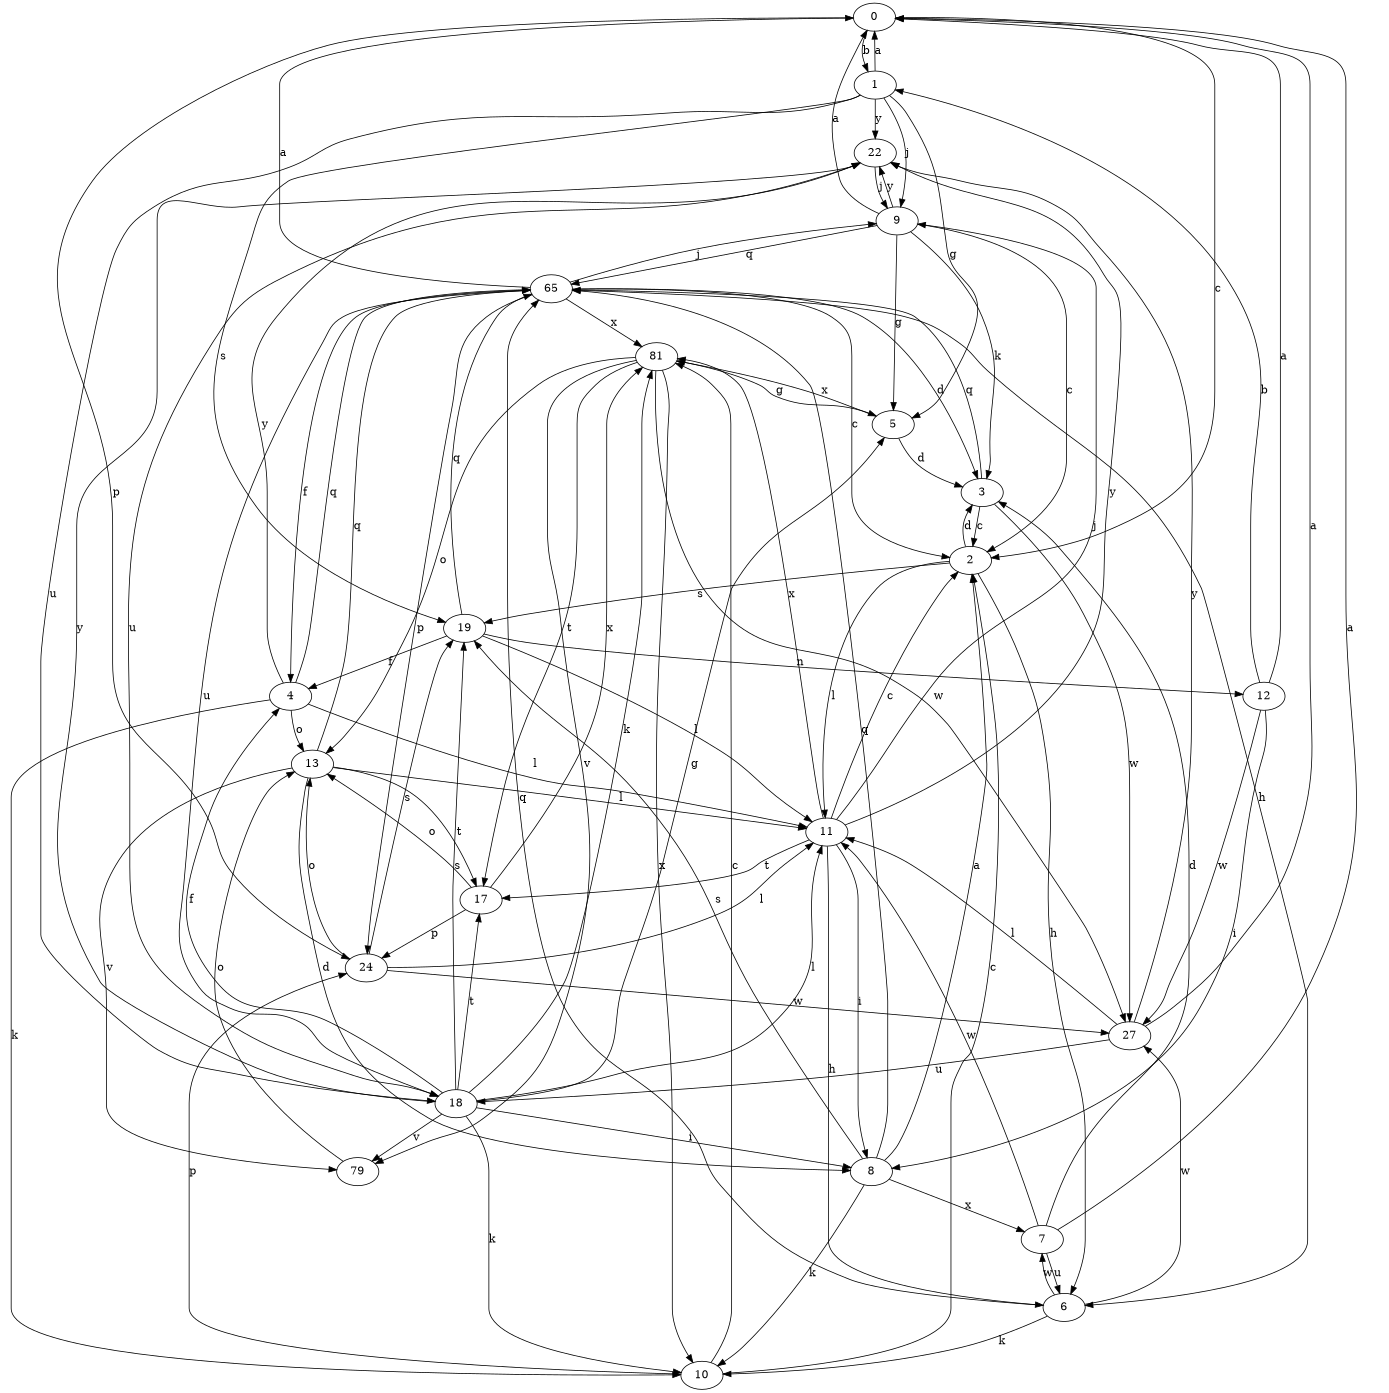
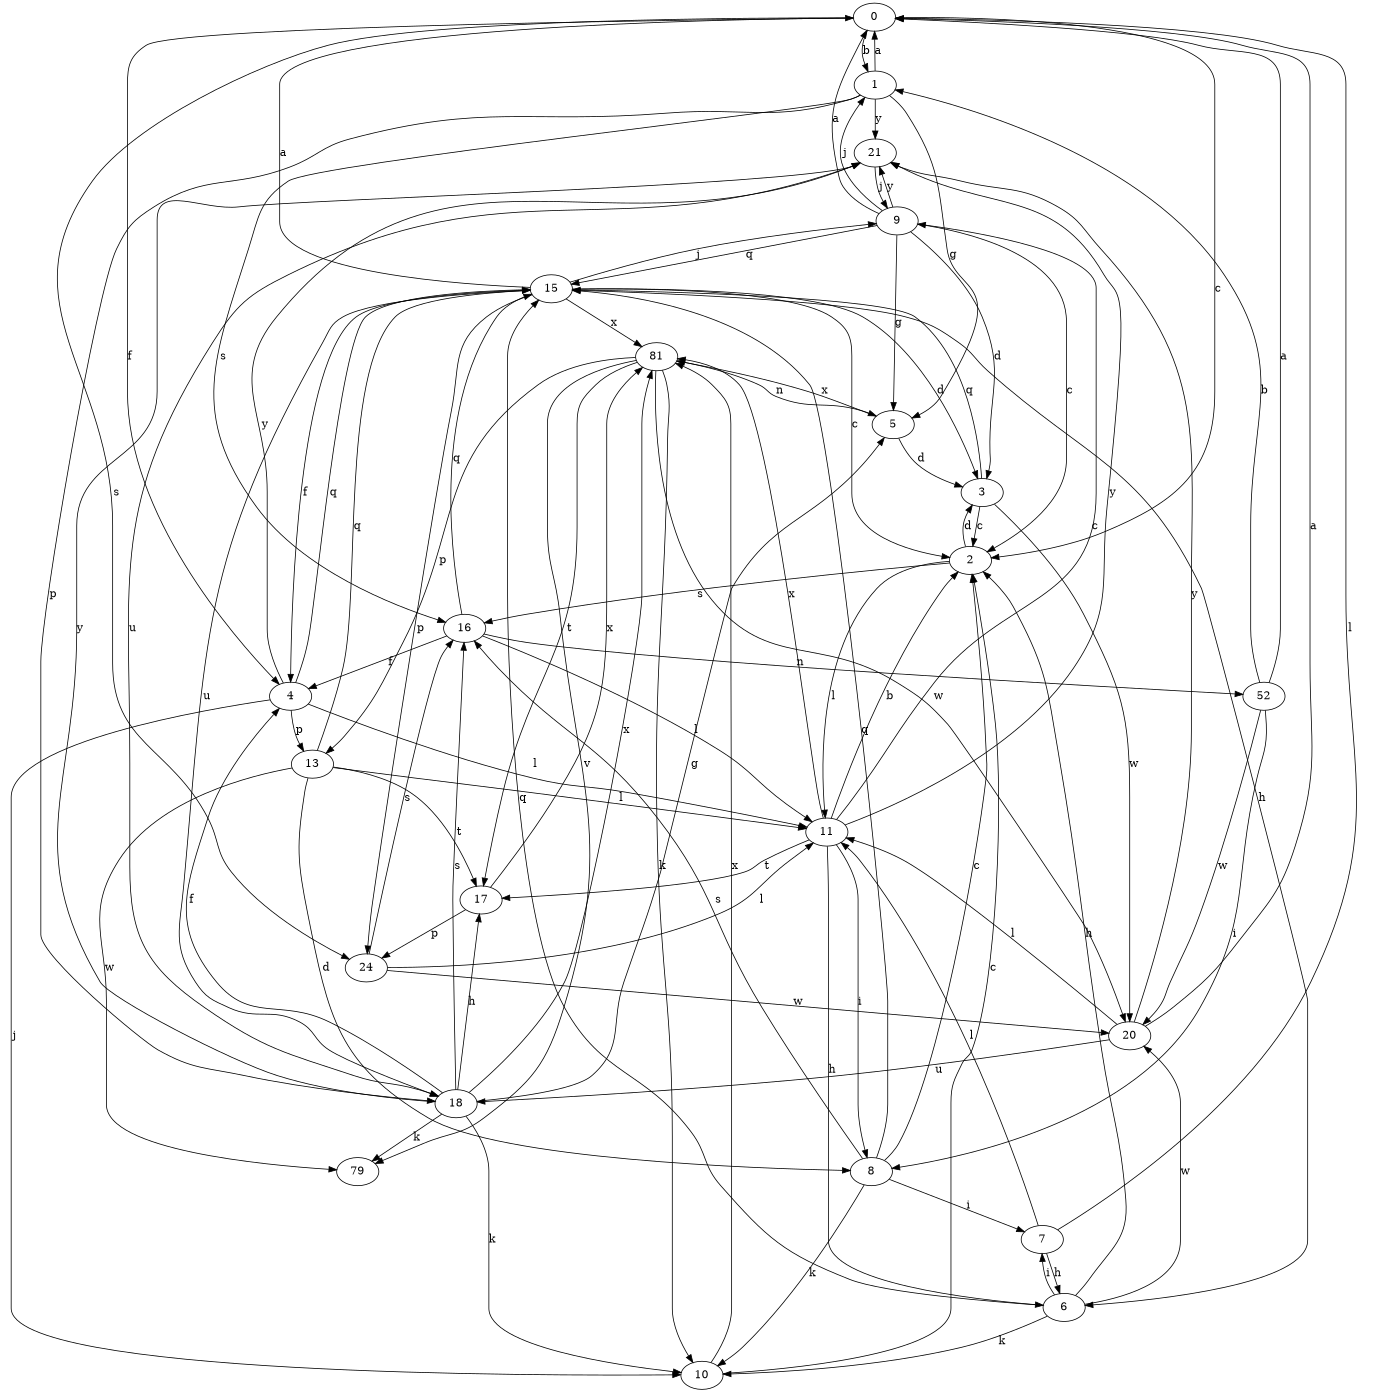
none -> (159, 43)
(905, 146) -> (842, 163)
(875, 153) -> (875, 153)
(551, 289) -> (551, 289)
(998, 357) -> (998, 357)
(780, 391) -> (780, 391)
(117, 493) -> (117, 493)
(1095, 526) -> (1095, 526)
(443, 560) -> (443, 560)
(53, 594) -> (53, 594)
(465, 628) -> (465, 628)
(1350, 628) -> (1350, 628)
(890, 696) -> (890, 696)
(1264, 696) -> (1264, 696)
(300, 730) -> (300, 730)
(627, 730) -> (627, 730)
(406, 829) -> none
(1189, 856) -> none
(663, 866) -> (663, 866)
(735, 866) -> (735, 866)
(977, 866) -> (977, 866)
(309, 879) -> none
(1049, 926) -> (1088, 955)
(110, 968) -> (110, 968)
(216, 995) -> none
(472, 1002) -> (472, 1002)
(15, 1036) -> (15, 1036)
(972, 1036) -> (972, 1036)
(1130, 1036) -> (1130, 1036)
(718, 1055) -> none
(660, 1137) -> none
(417, 1138) -> (417, 1138)
(969, 1206) -> (969, 1206)
(1048, 1273) -> (1048, 1273)
(1058, 1273) -> (1058, 1273)
(225, 1331) -> none
